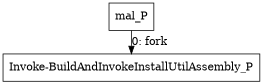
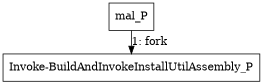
(149, 42) -> (149, 42)
